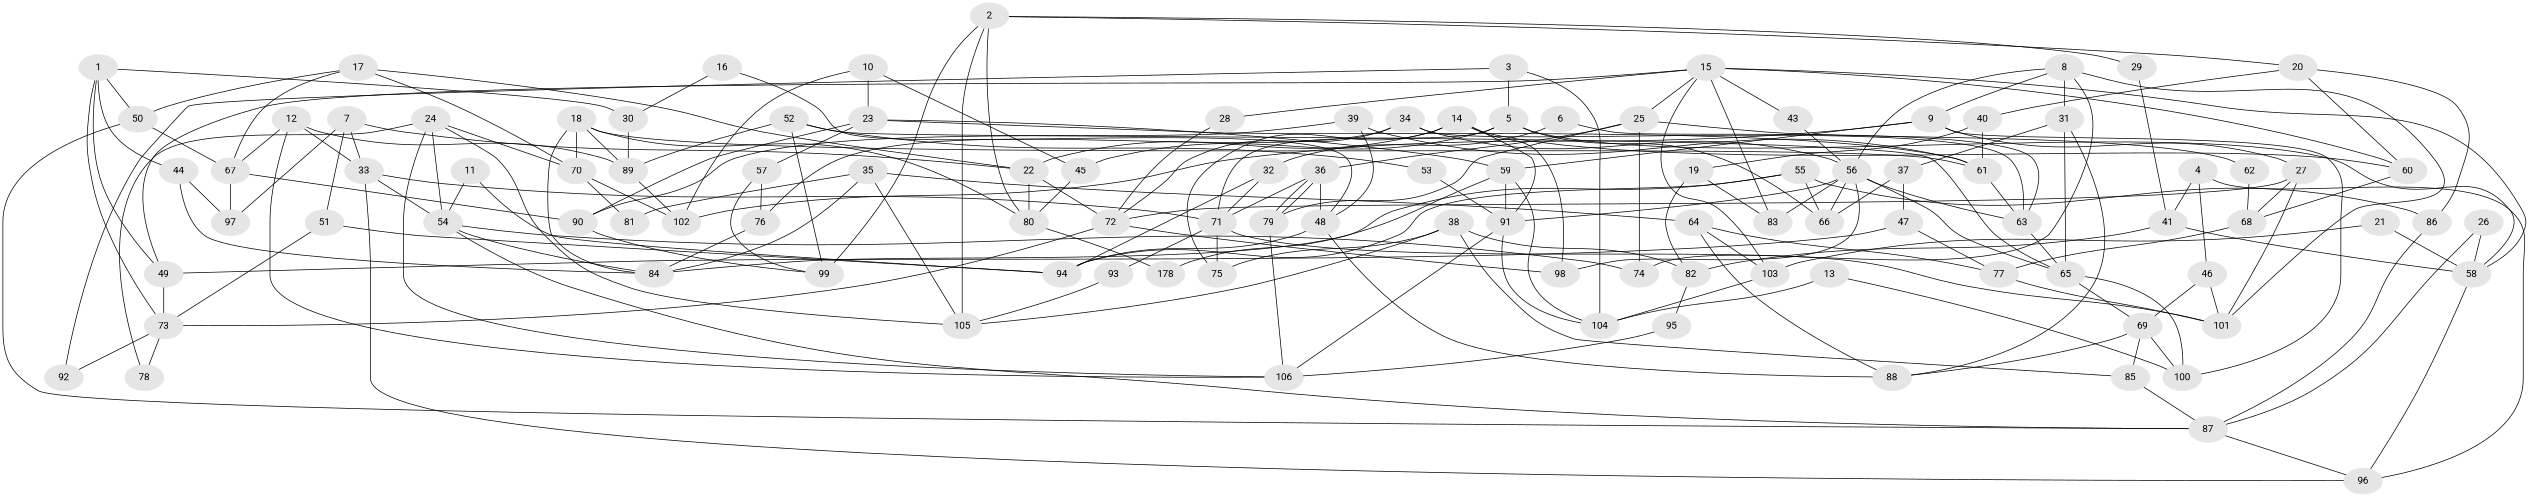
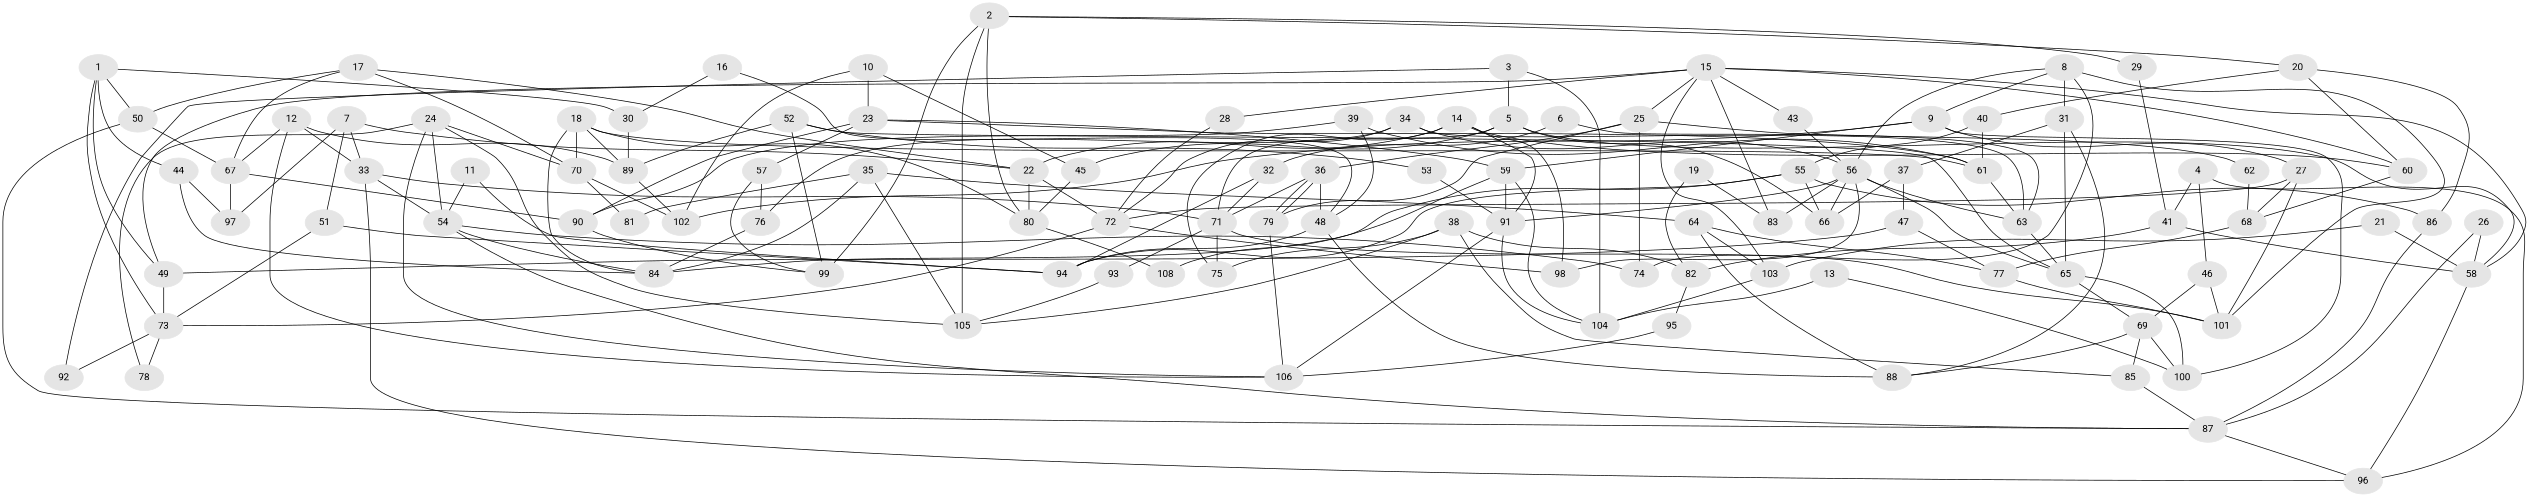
(1841, 151) -> (1891, 145)
(1165, 274) -> (1165, 274)
